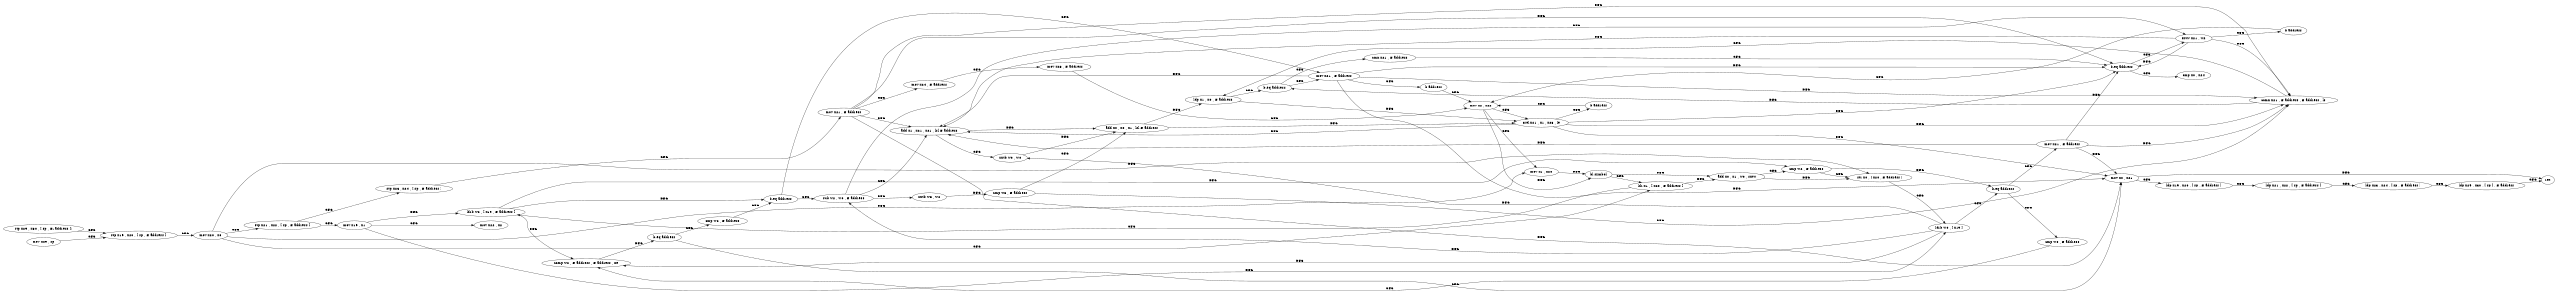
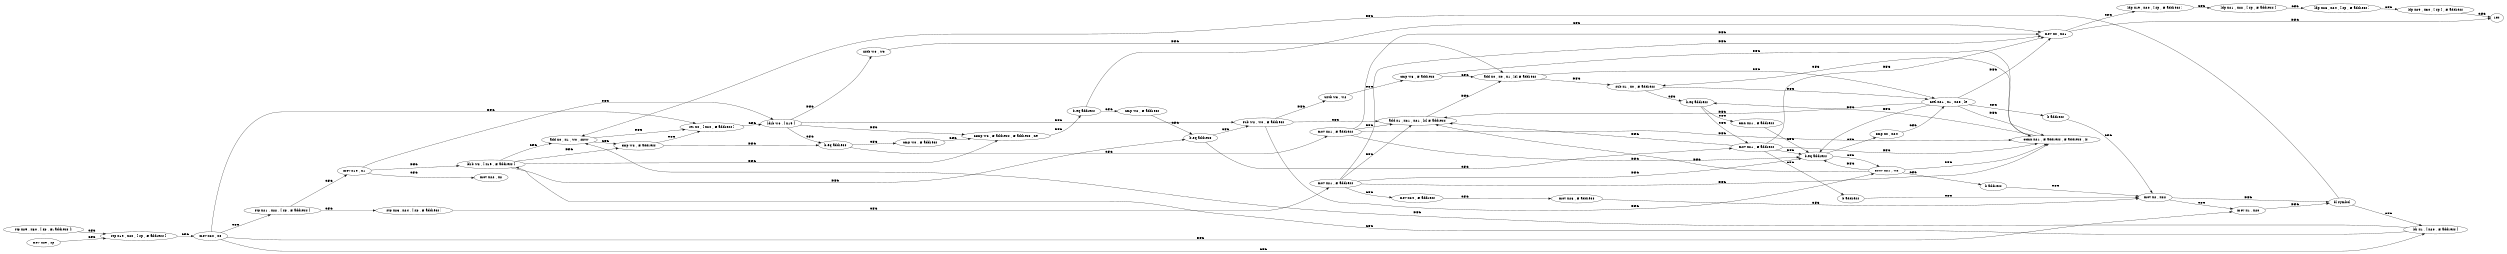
(1213, 100) -> (1635, 87)
(1509, 114) -> (1924, 123)
(962, 149) -> none
none -> (524, 151)
